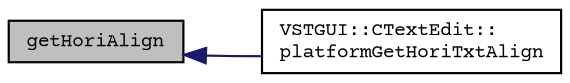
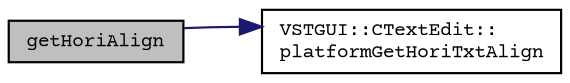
(234, 56) -> (212, 27)
